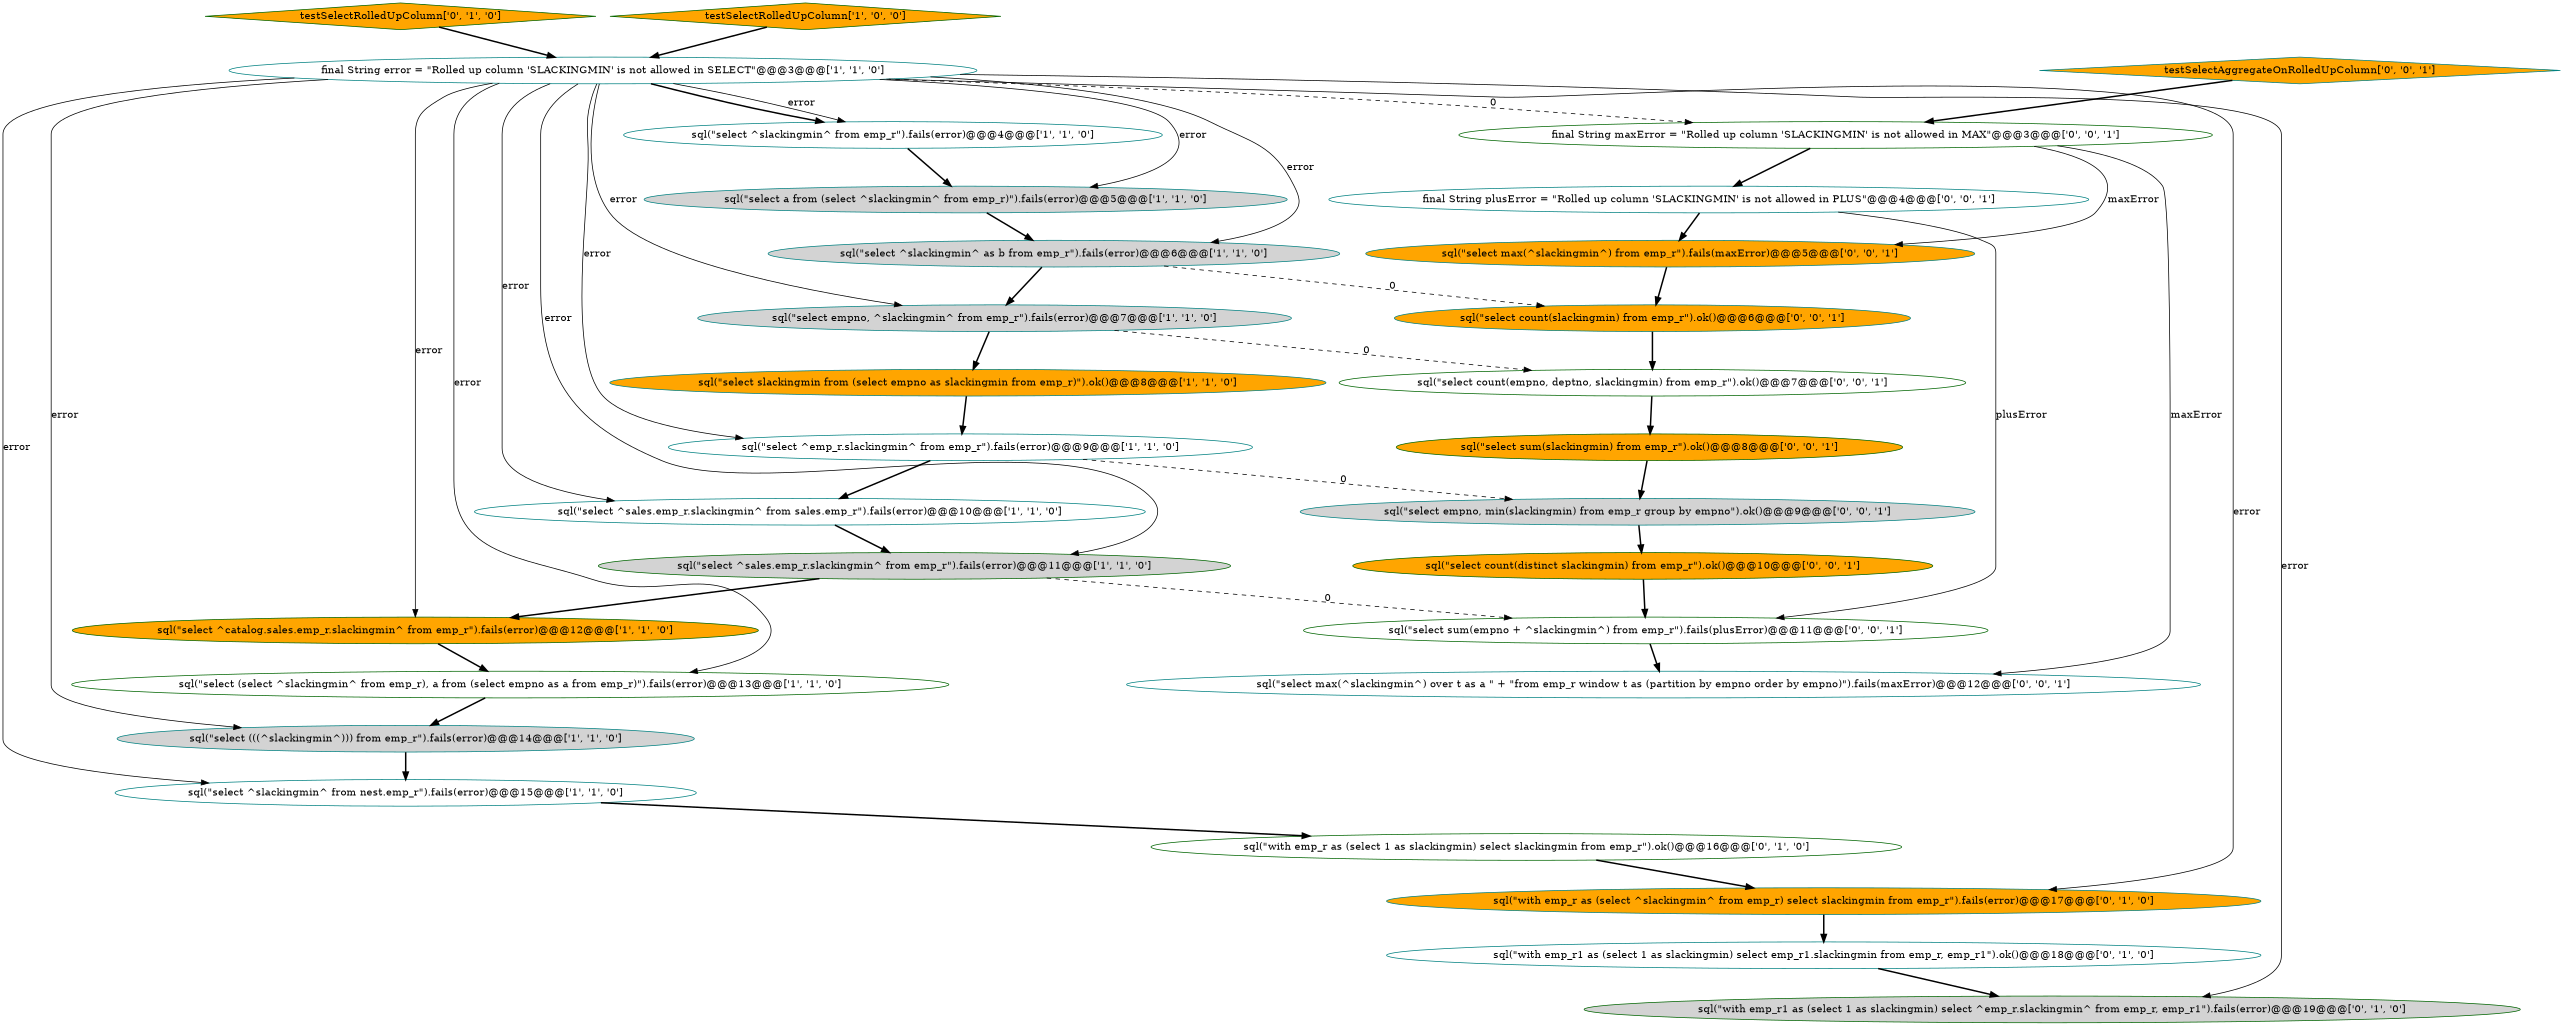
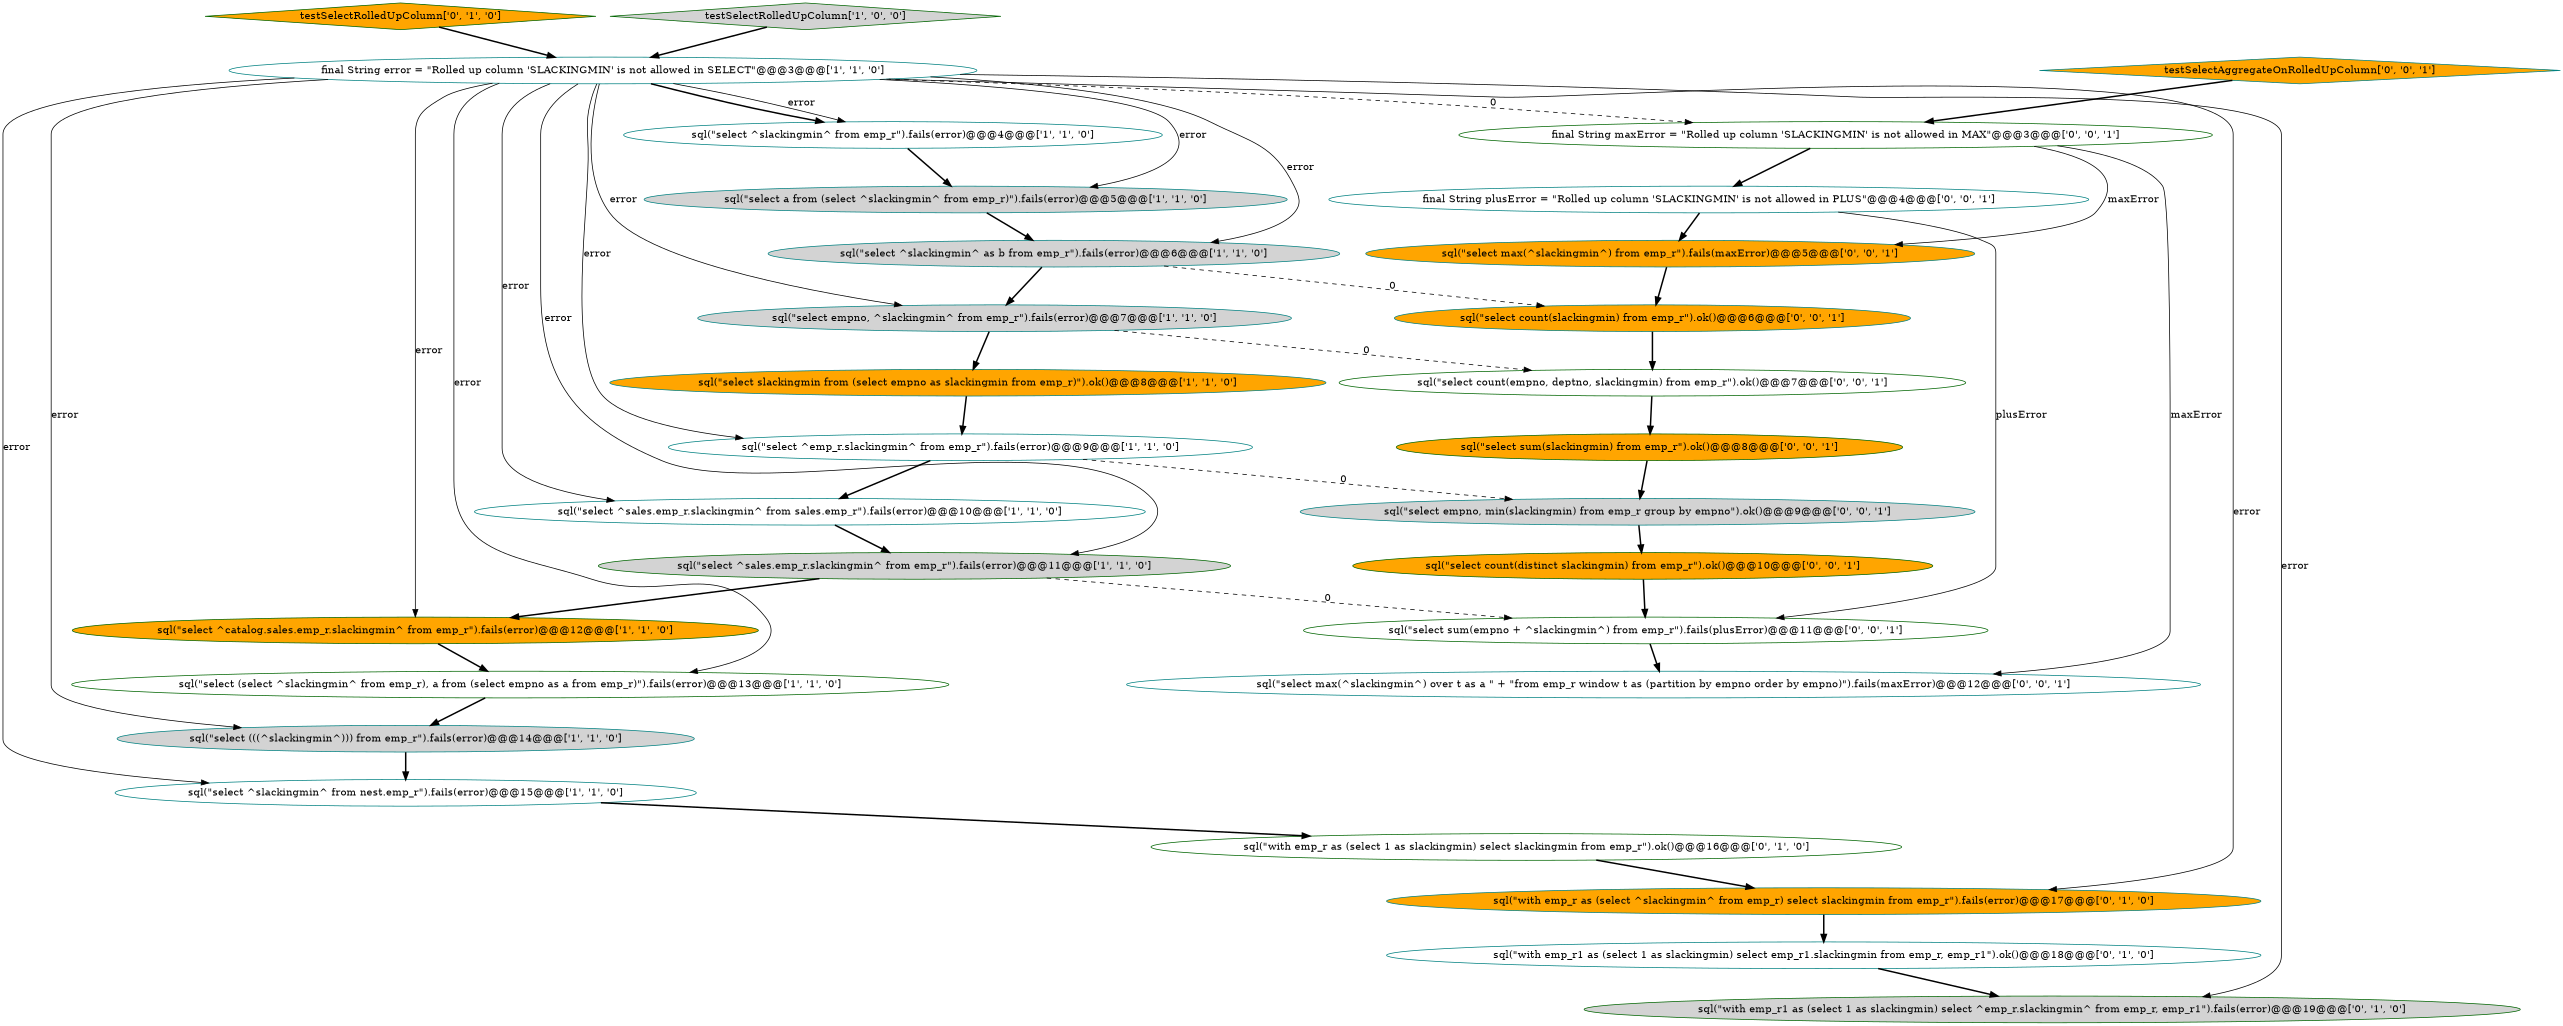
(805, 16) -> (805, 16)
